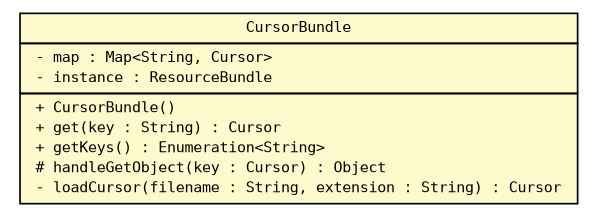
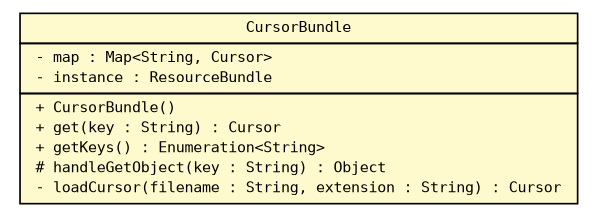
(211, 168) -> (211, 168)
